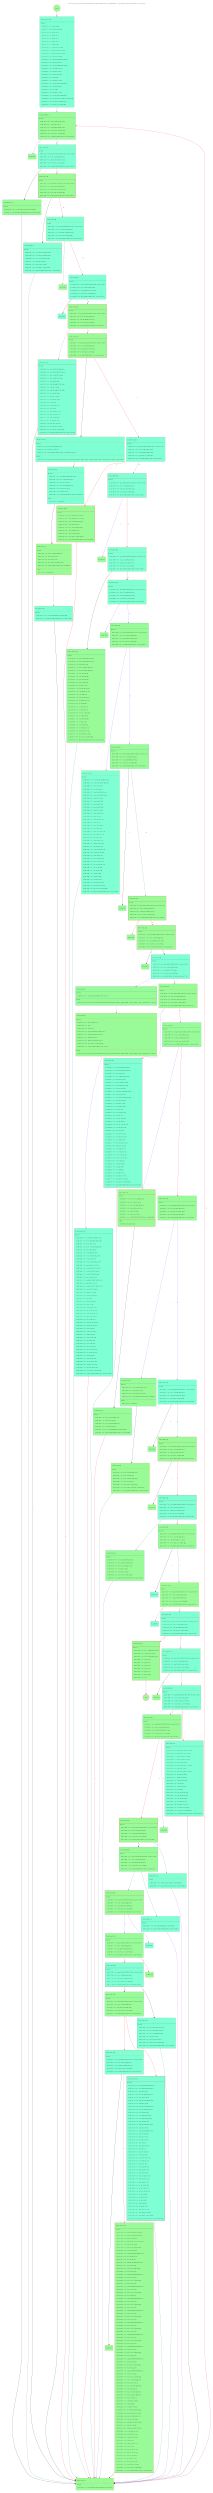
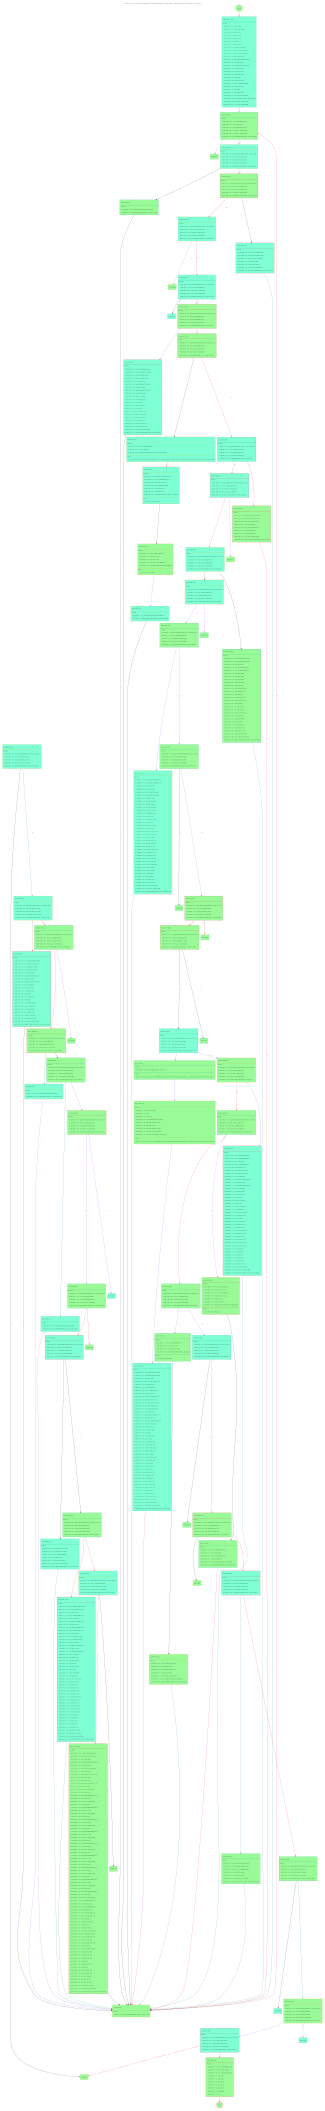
(180, 1642) -> (145, 2061)
